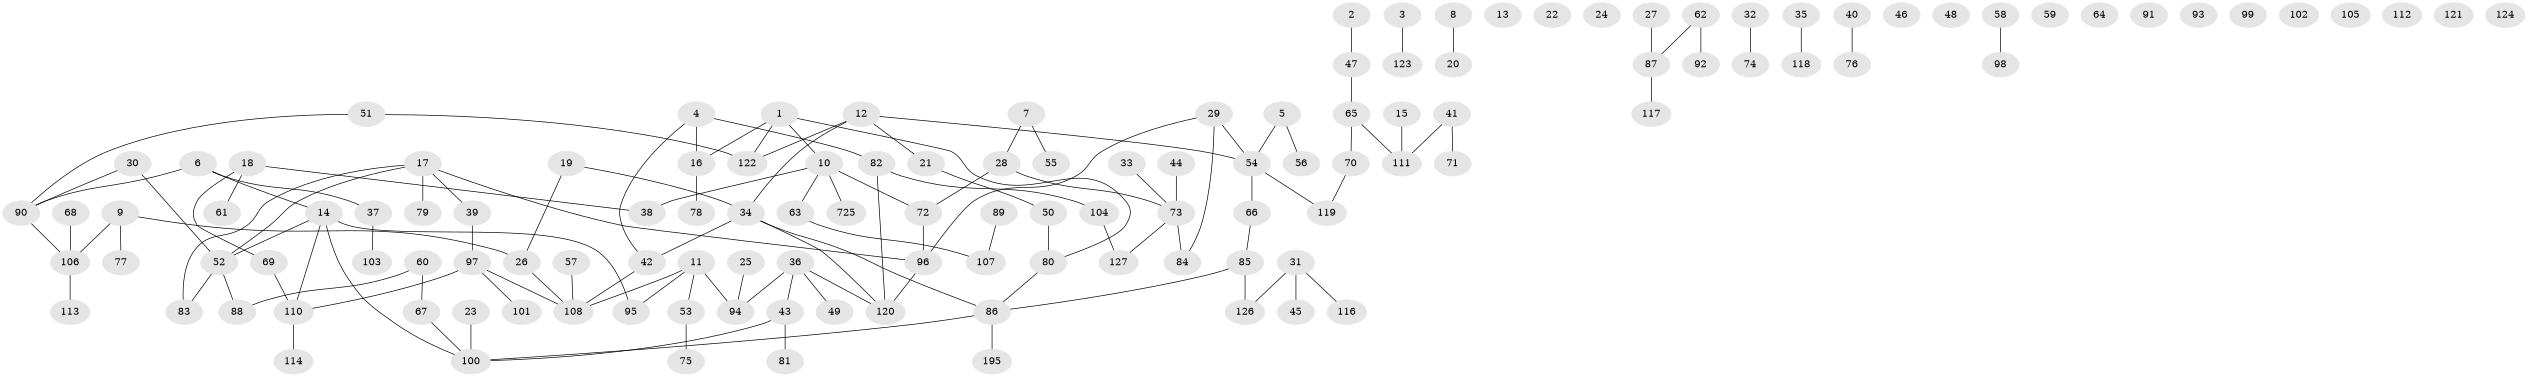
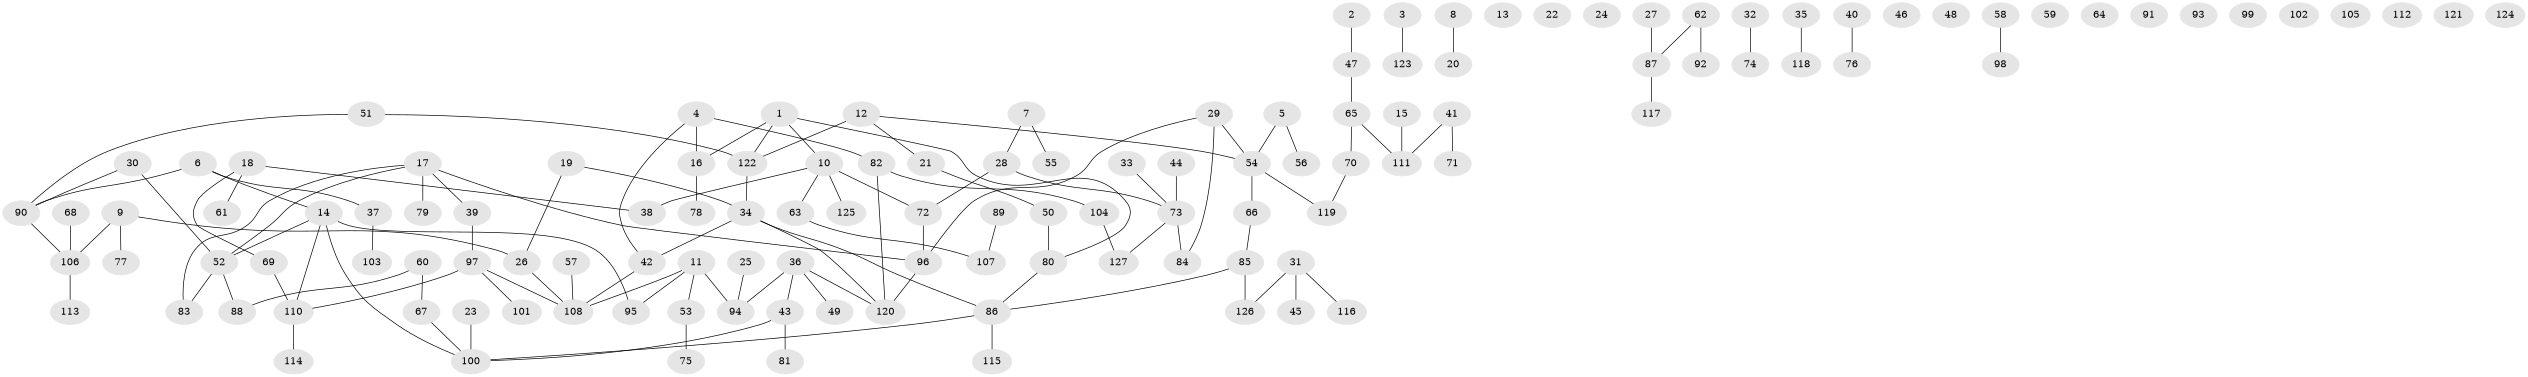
(795, 155) -> (747, 188)
(846, 213) -> (846, 213)
(992, 362) -> (992, 362)
